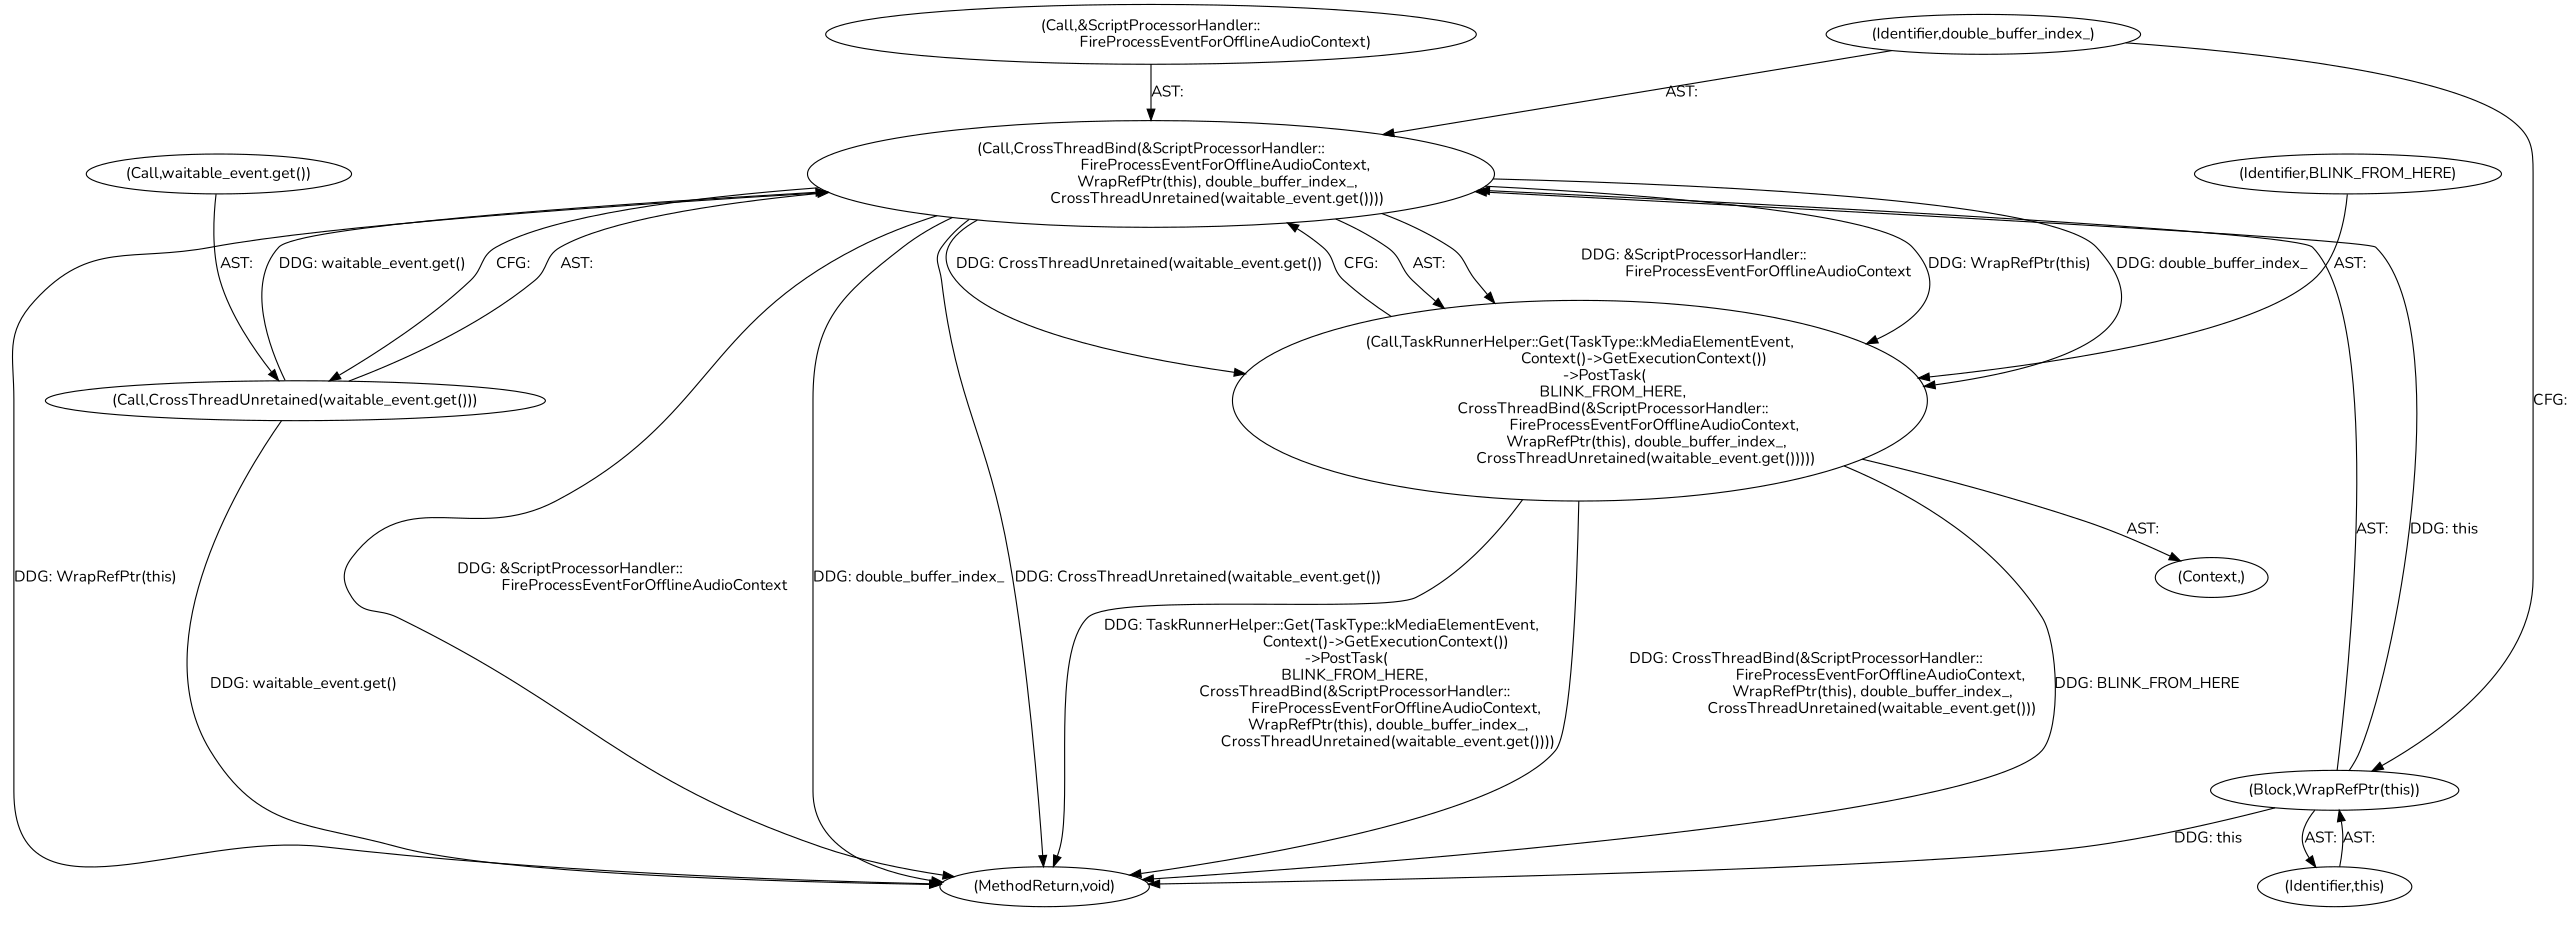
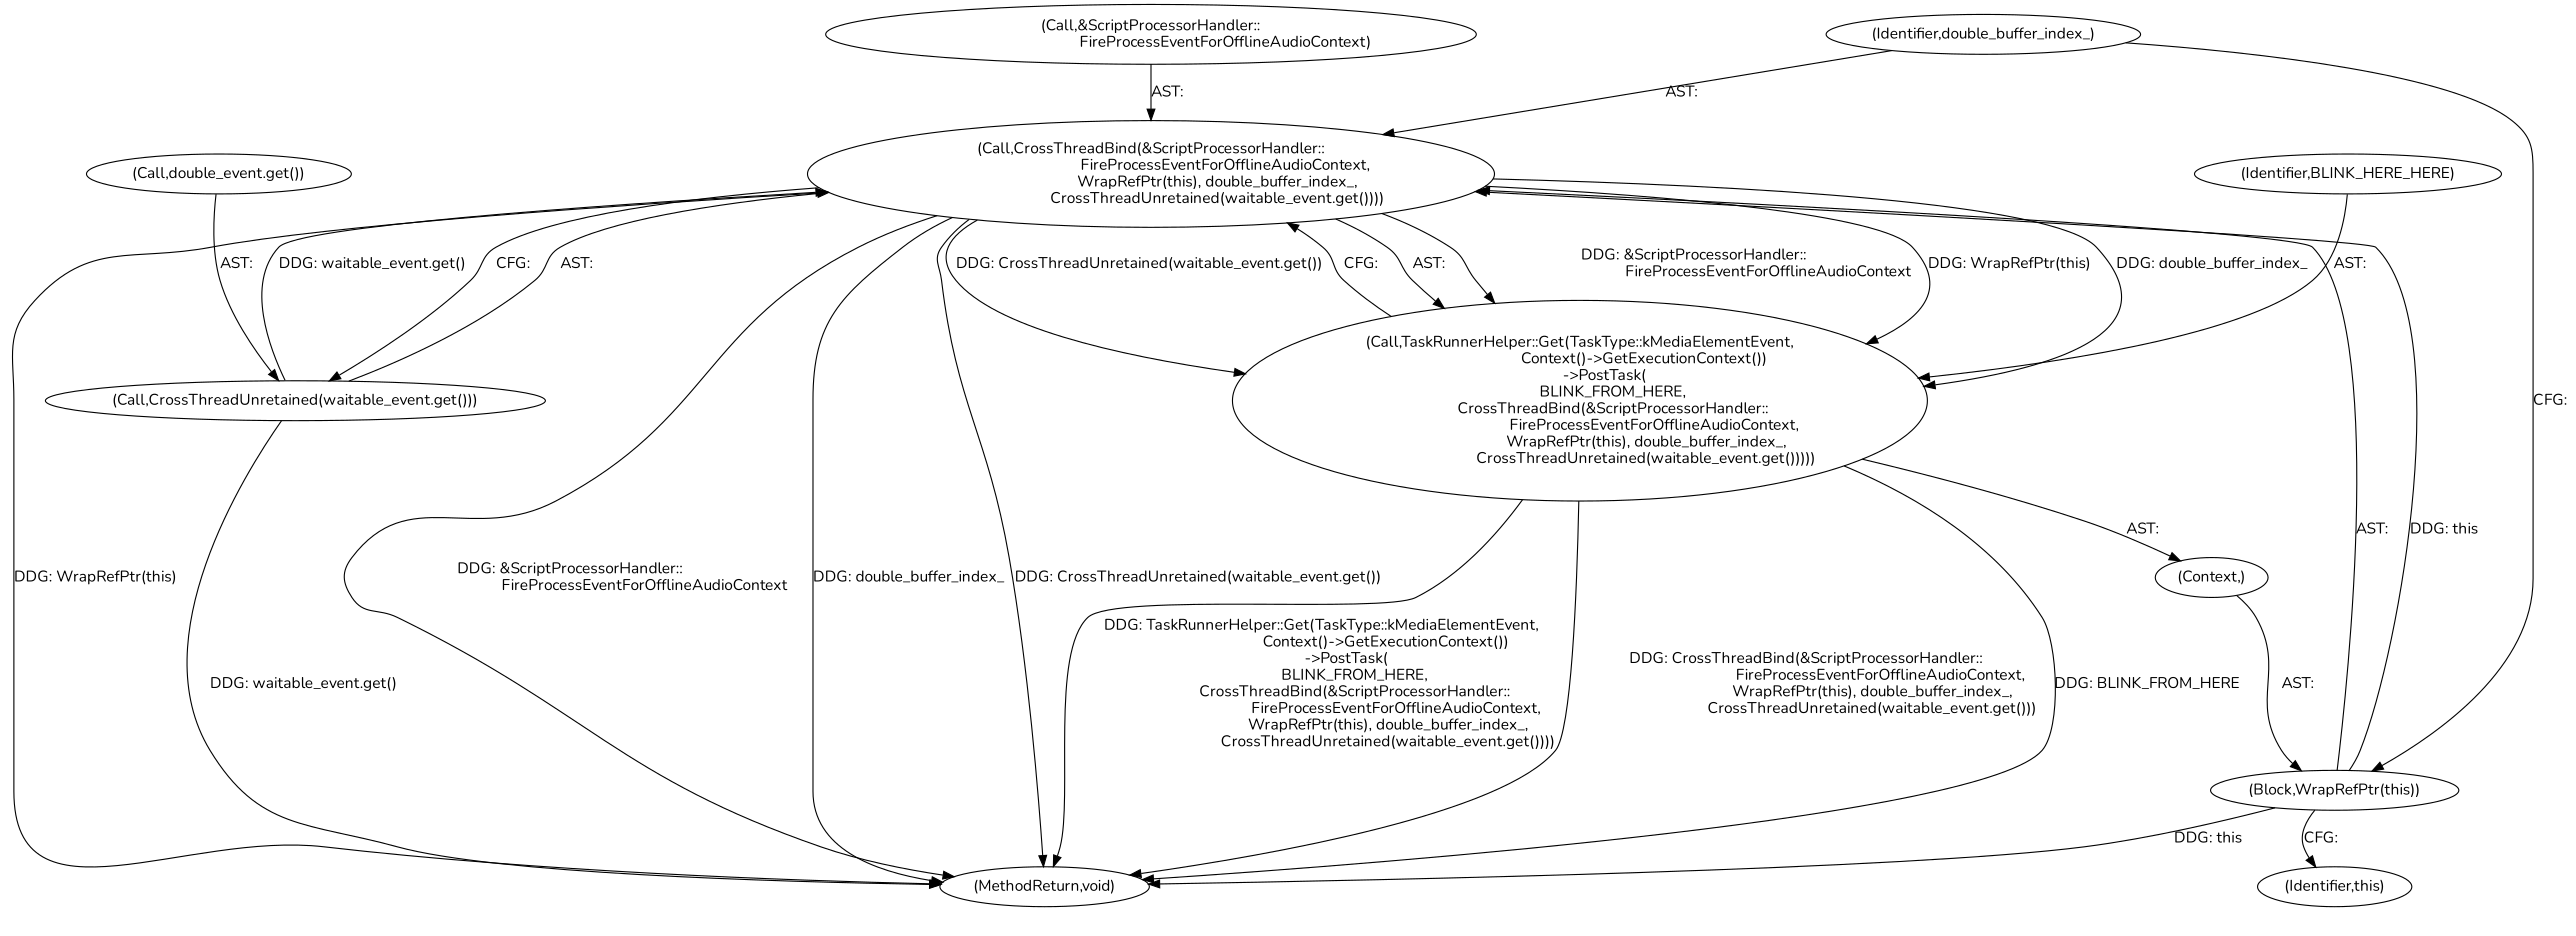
(219, 174) -> (219, 174)
(2348, 174) -> (2348, 174)
(2323, 839) -> (2323, 839)
(2343, 844) -> (2268, 678)
